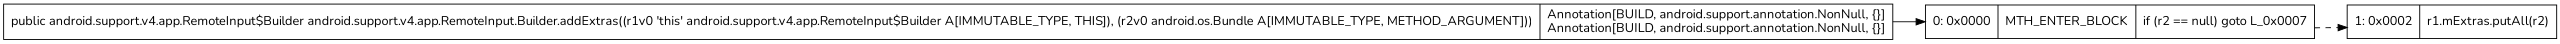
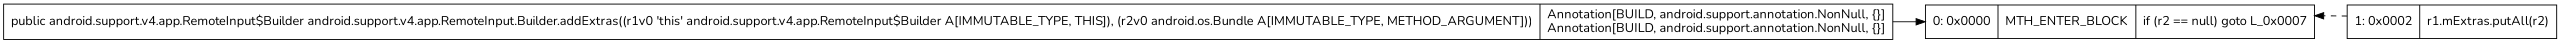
(2326, 28) -> (2336, 16)
